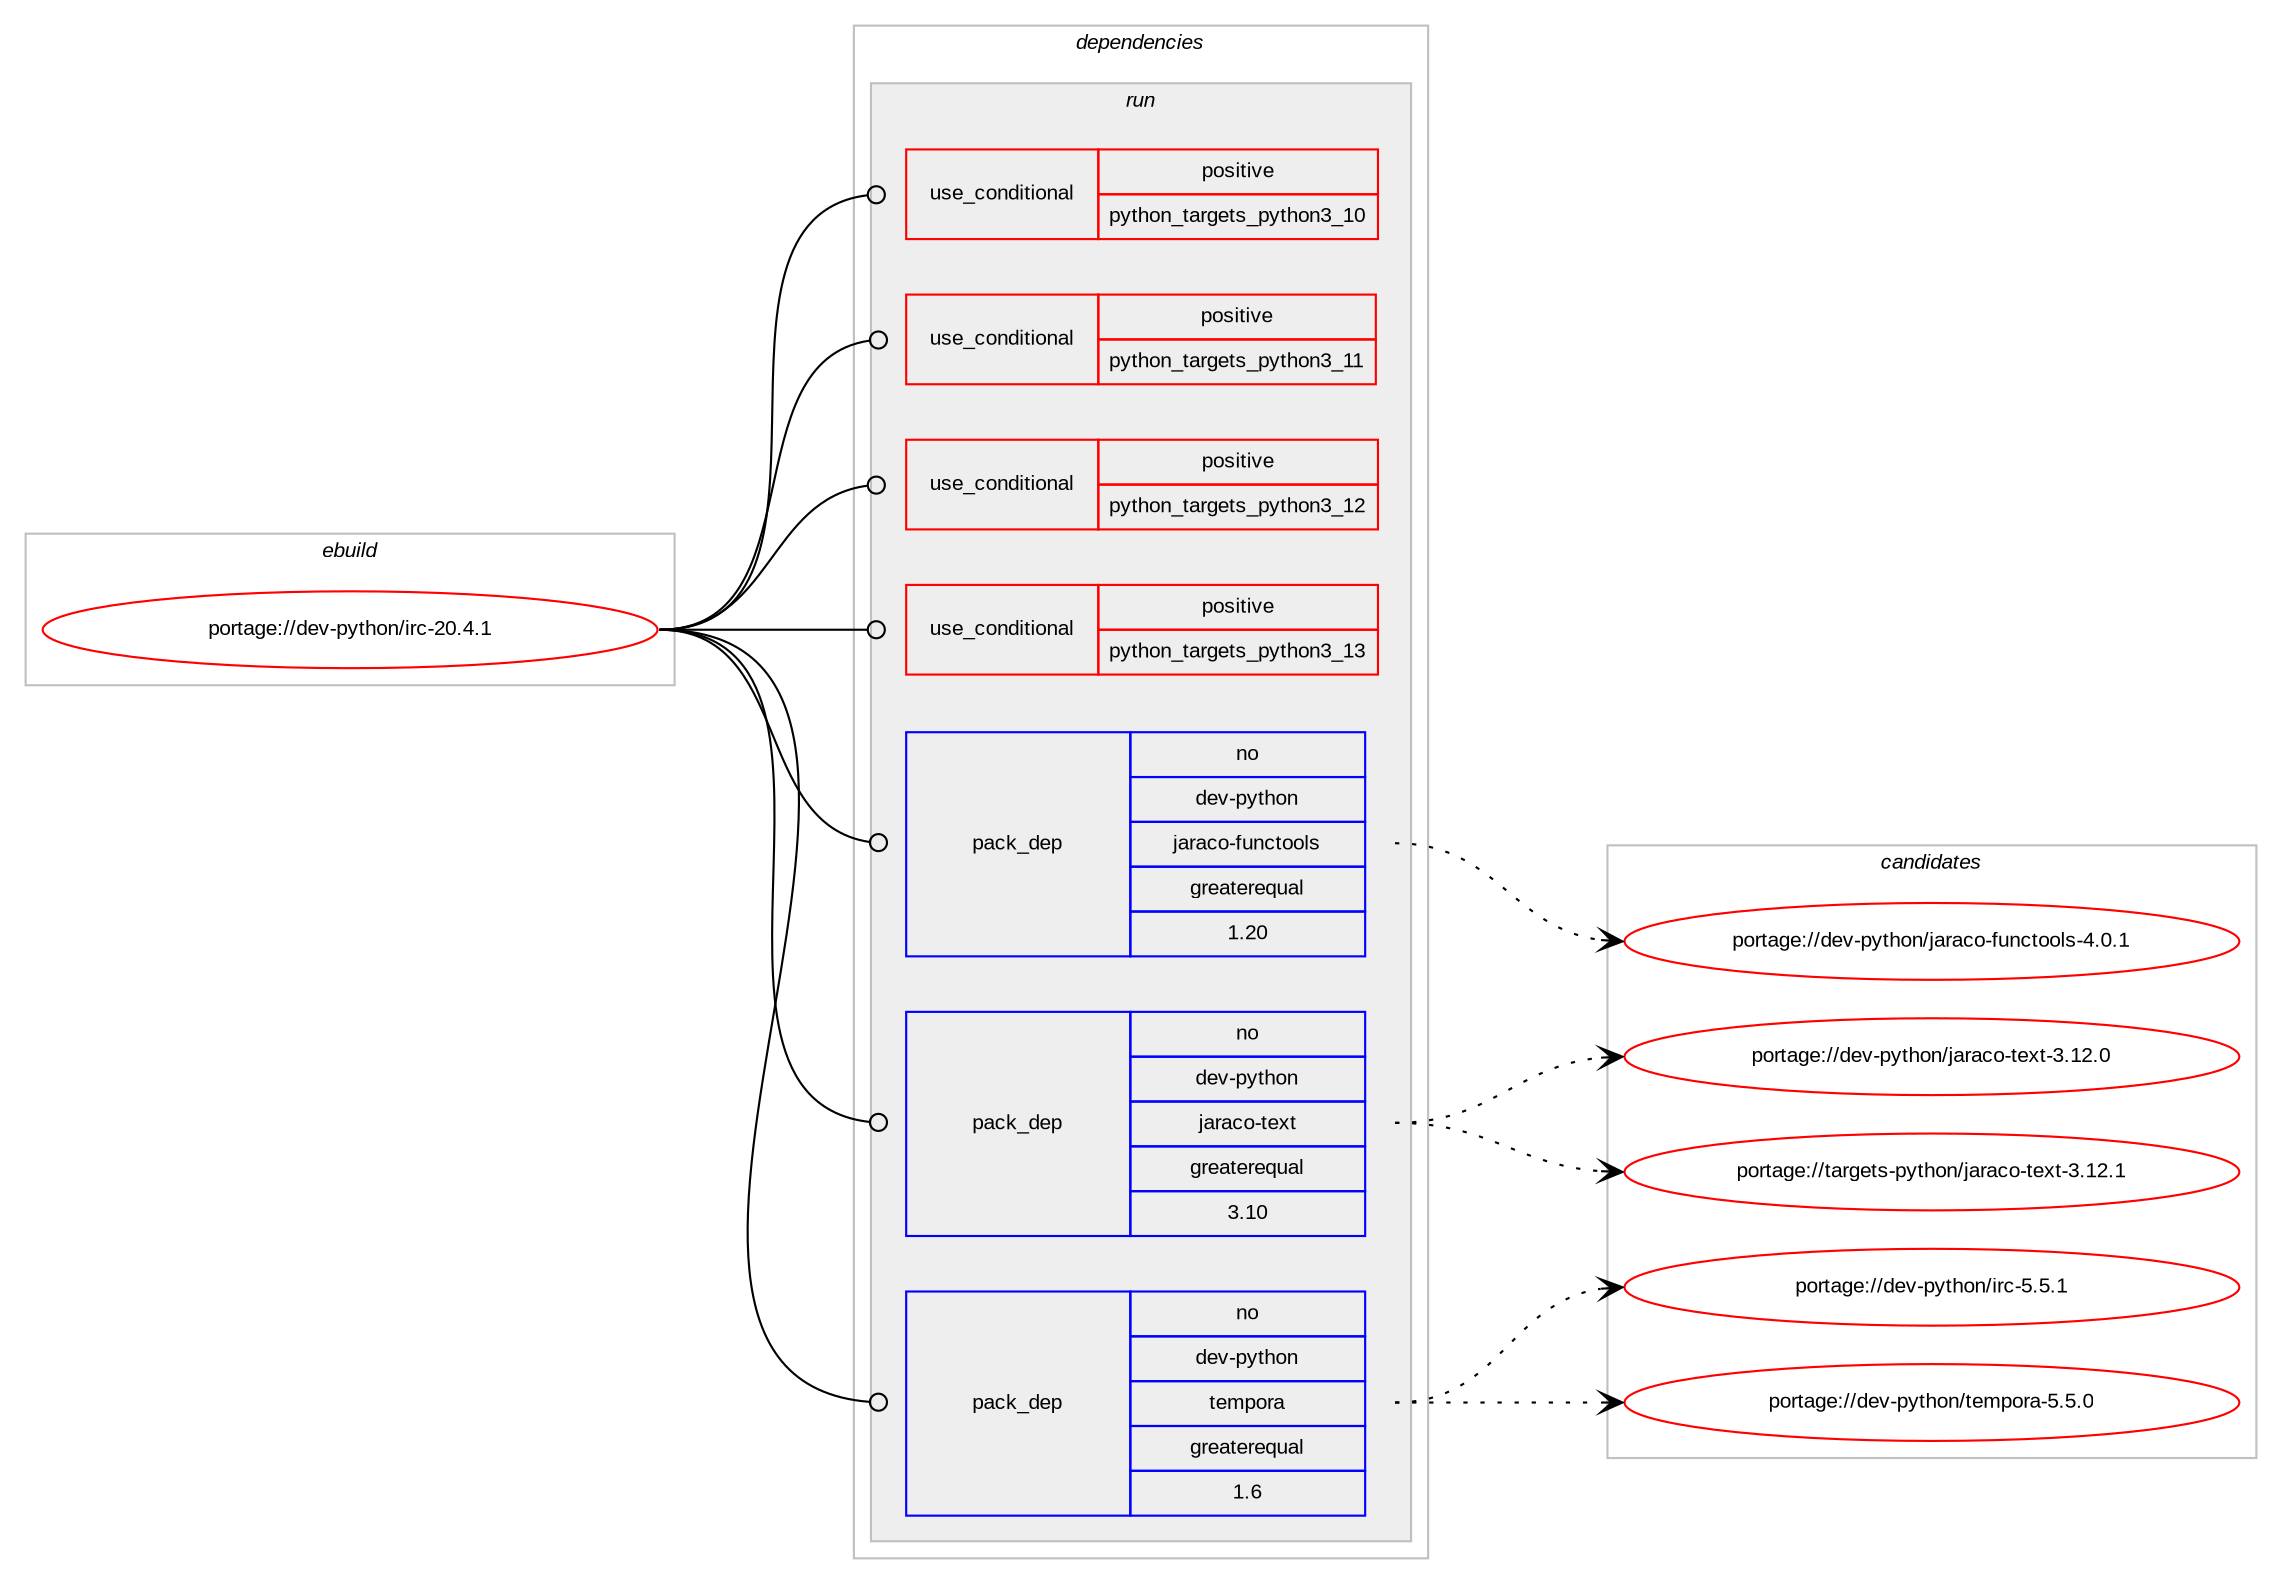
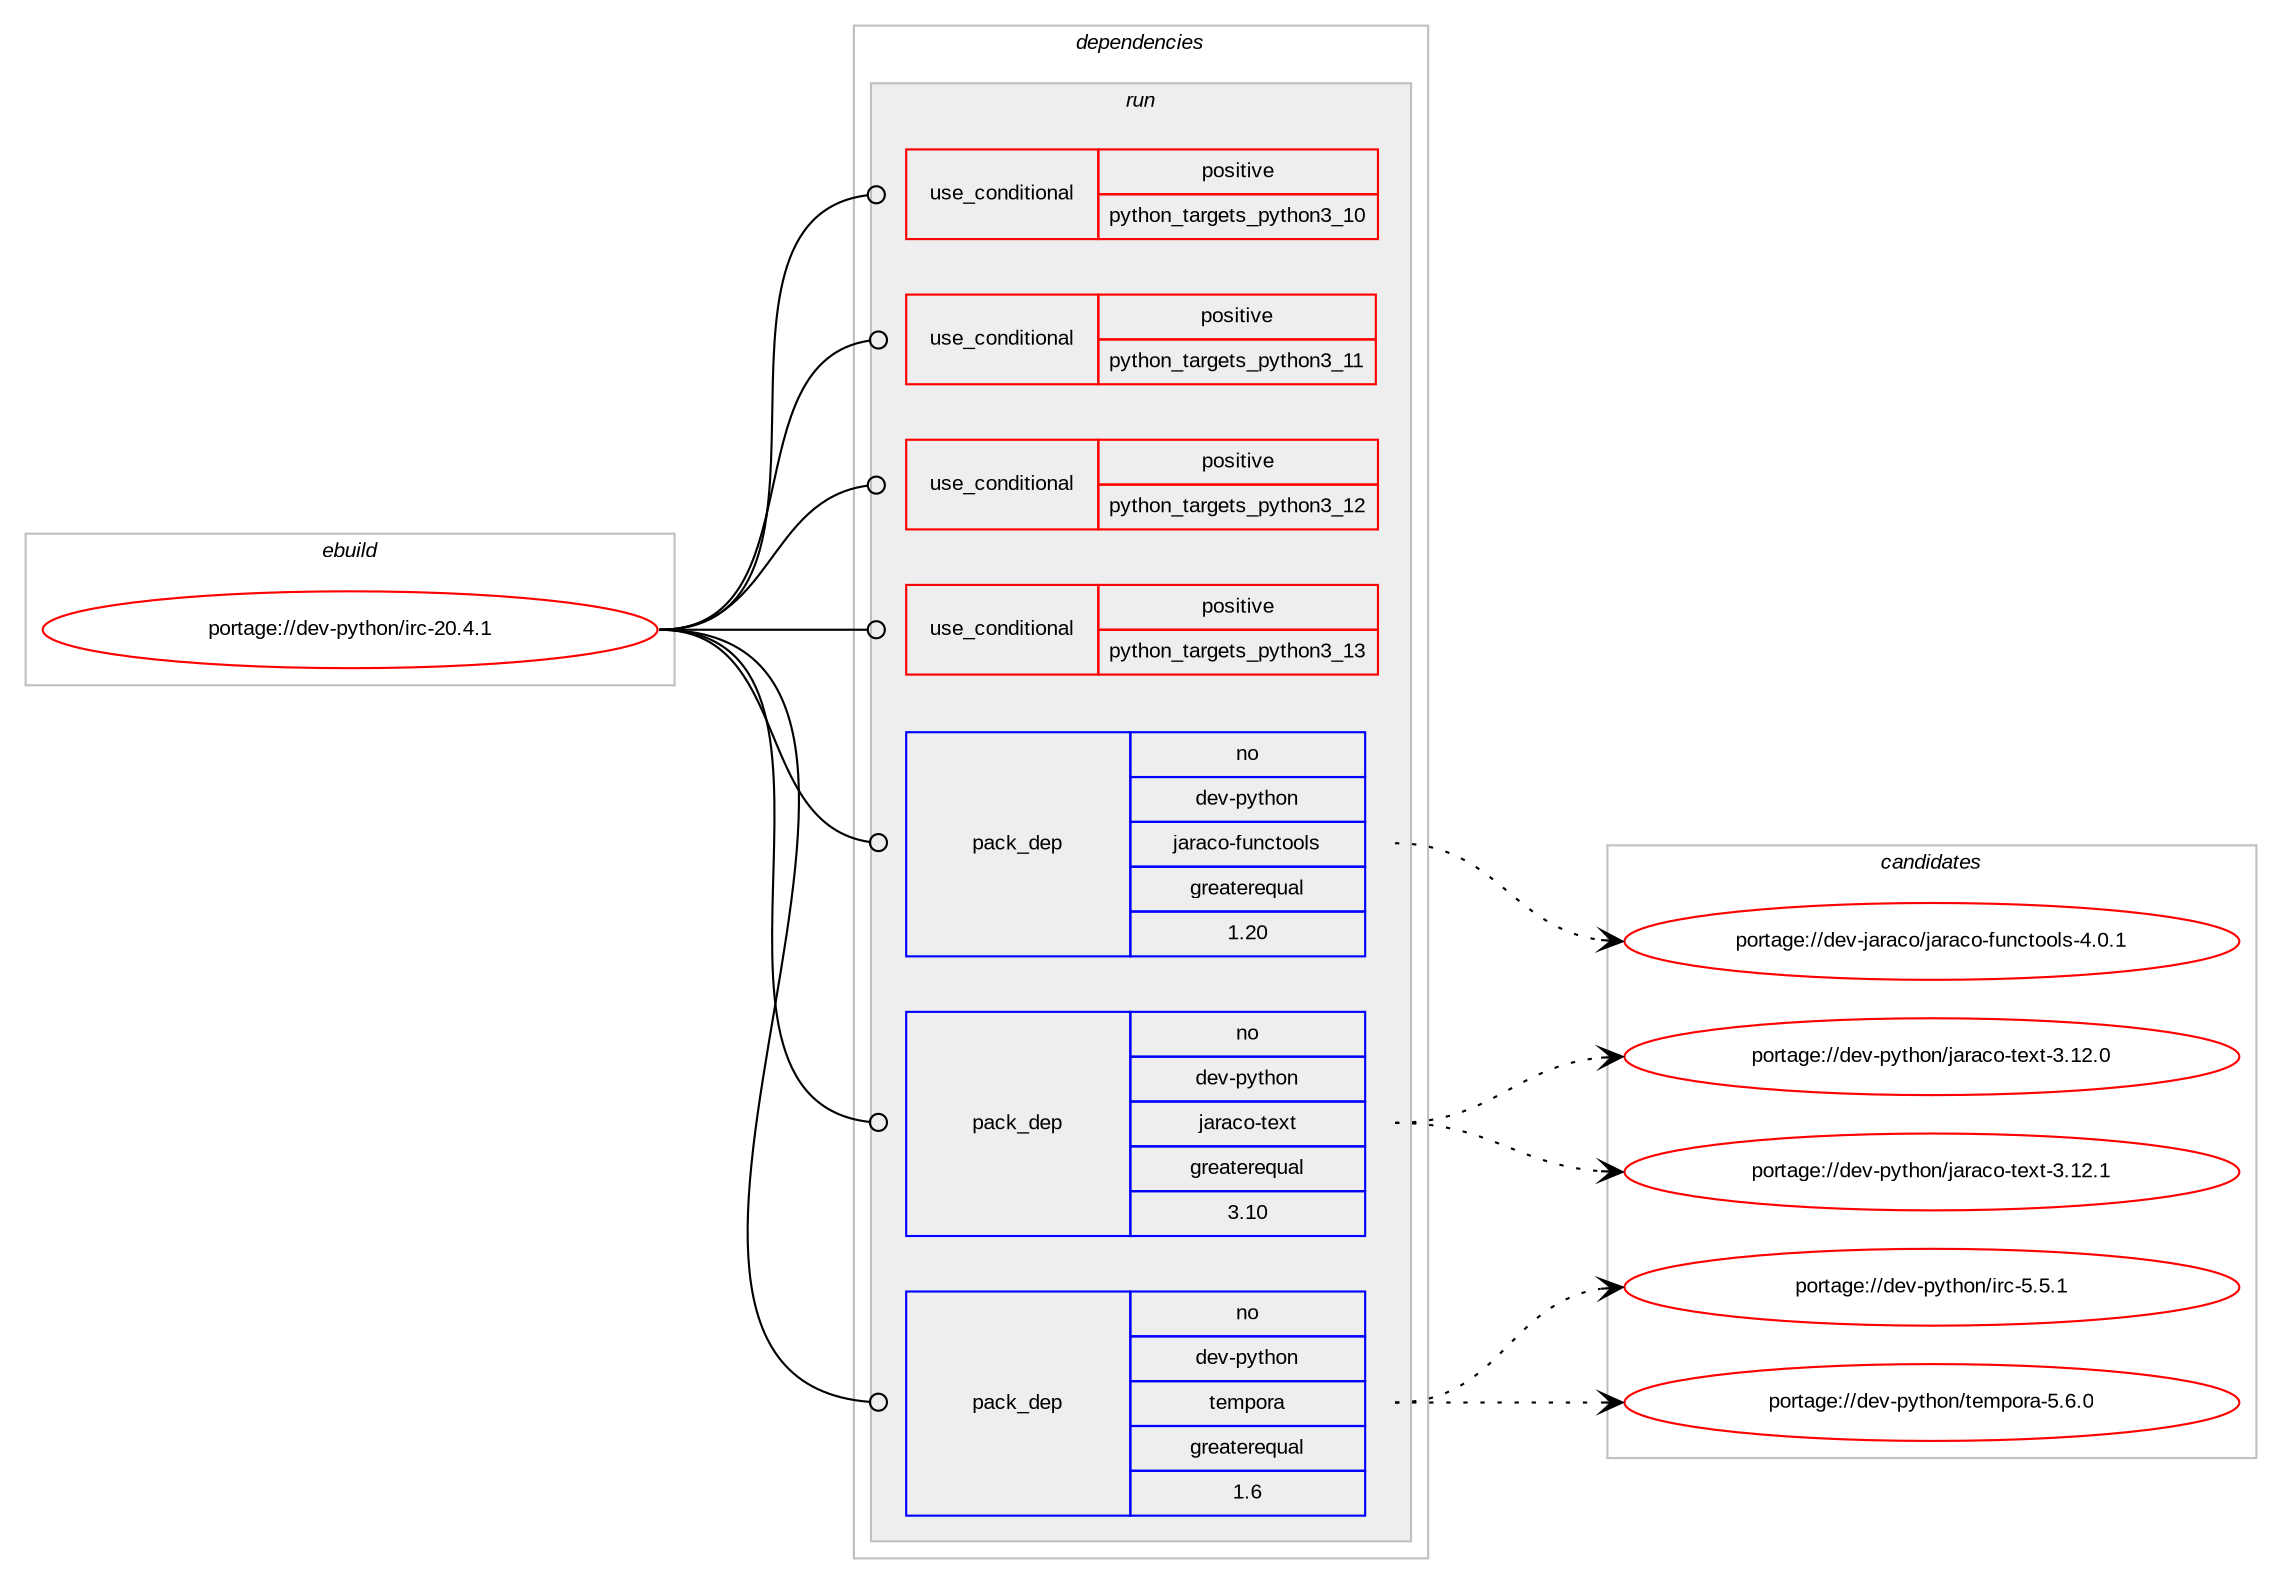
(1932, 941) -> (1932, 941)
(1932, 1172) -> (1932, 1172)
(1932, 1403) -> (1932, 1403)
